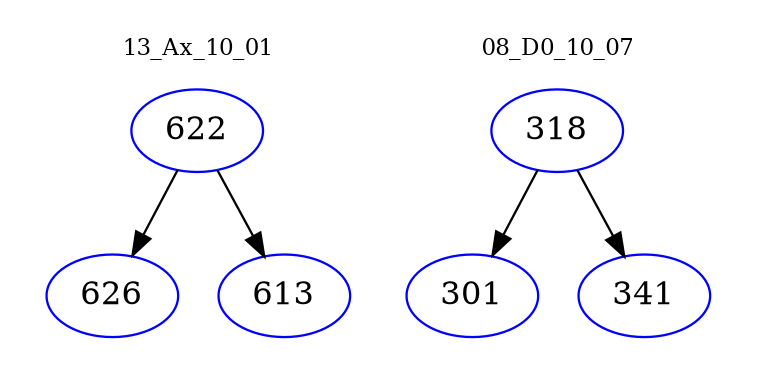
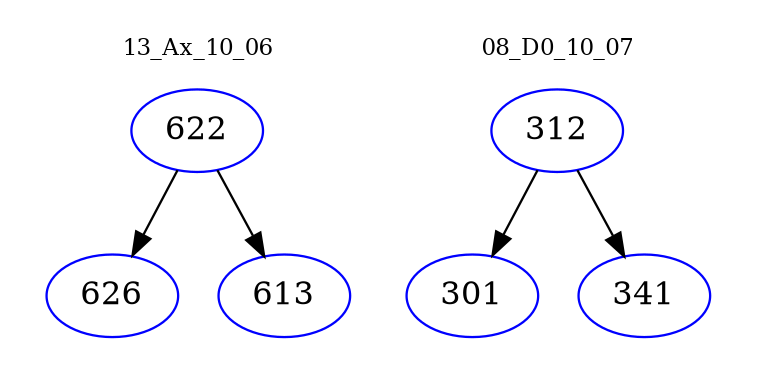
(198, 49) -> (198, 49)
(557, 131) -> (557, 131)
